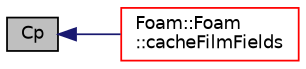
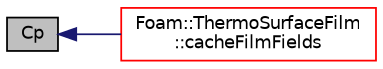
(210, 34) -> (249, 34)
